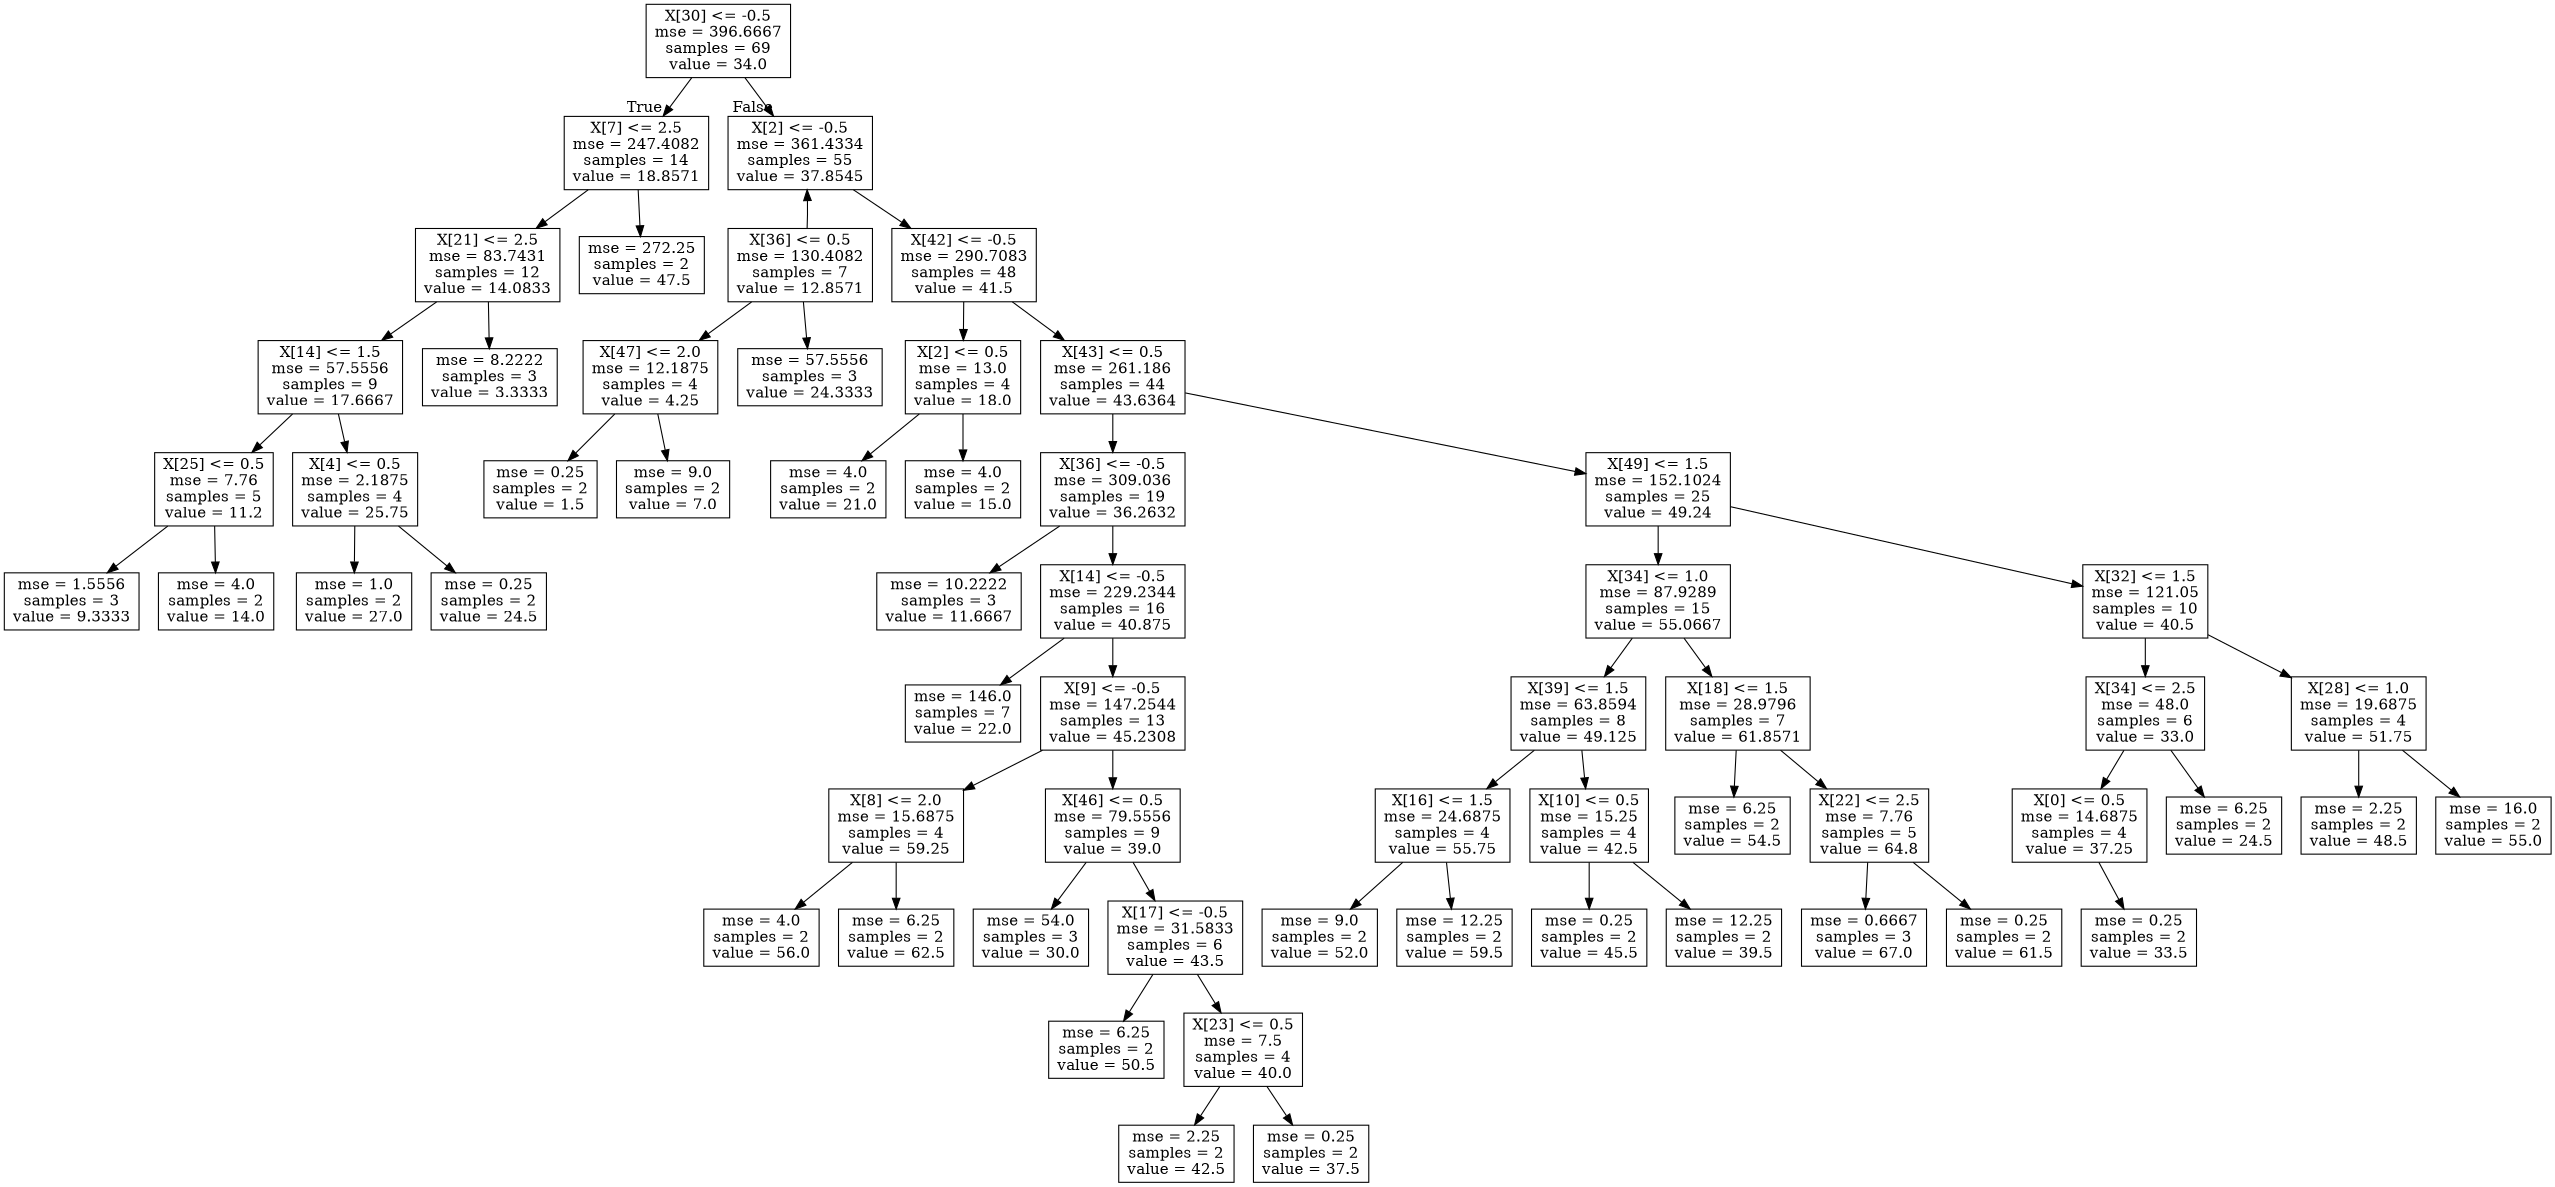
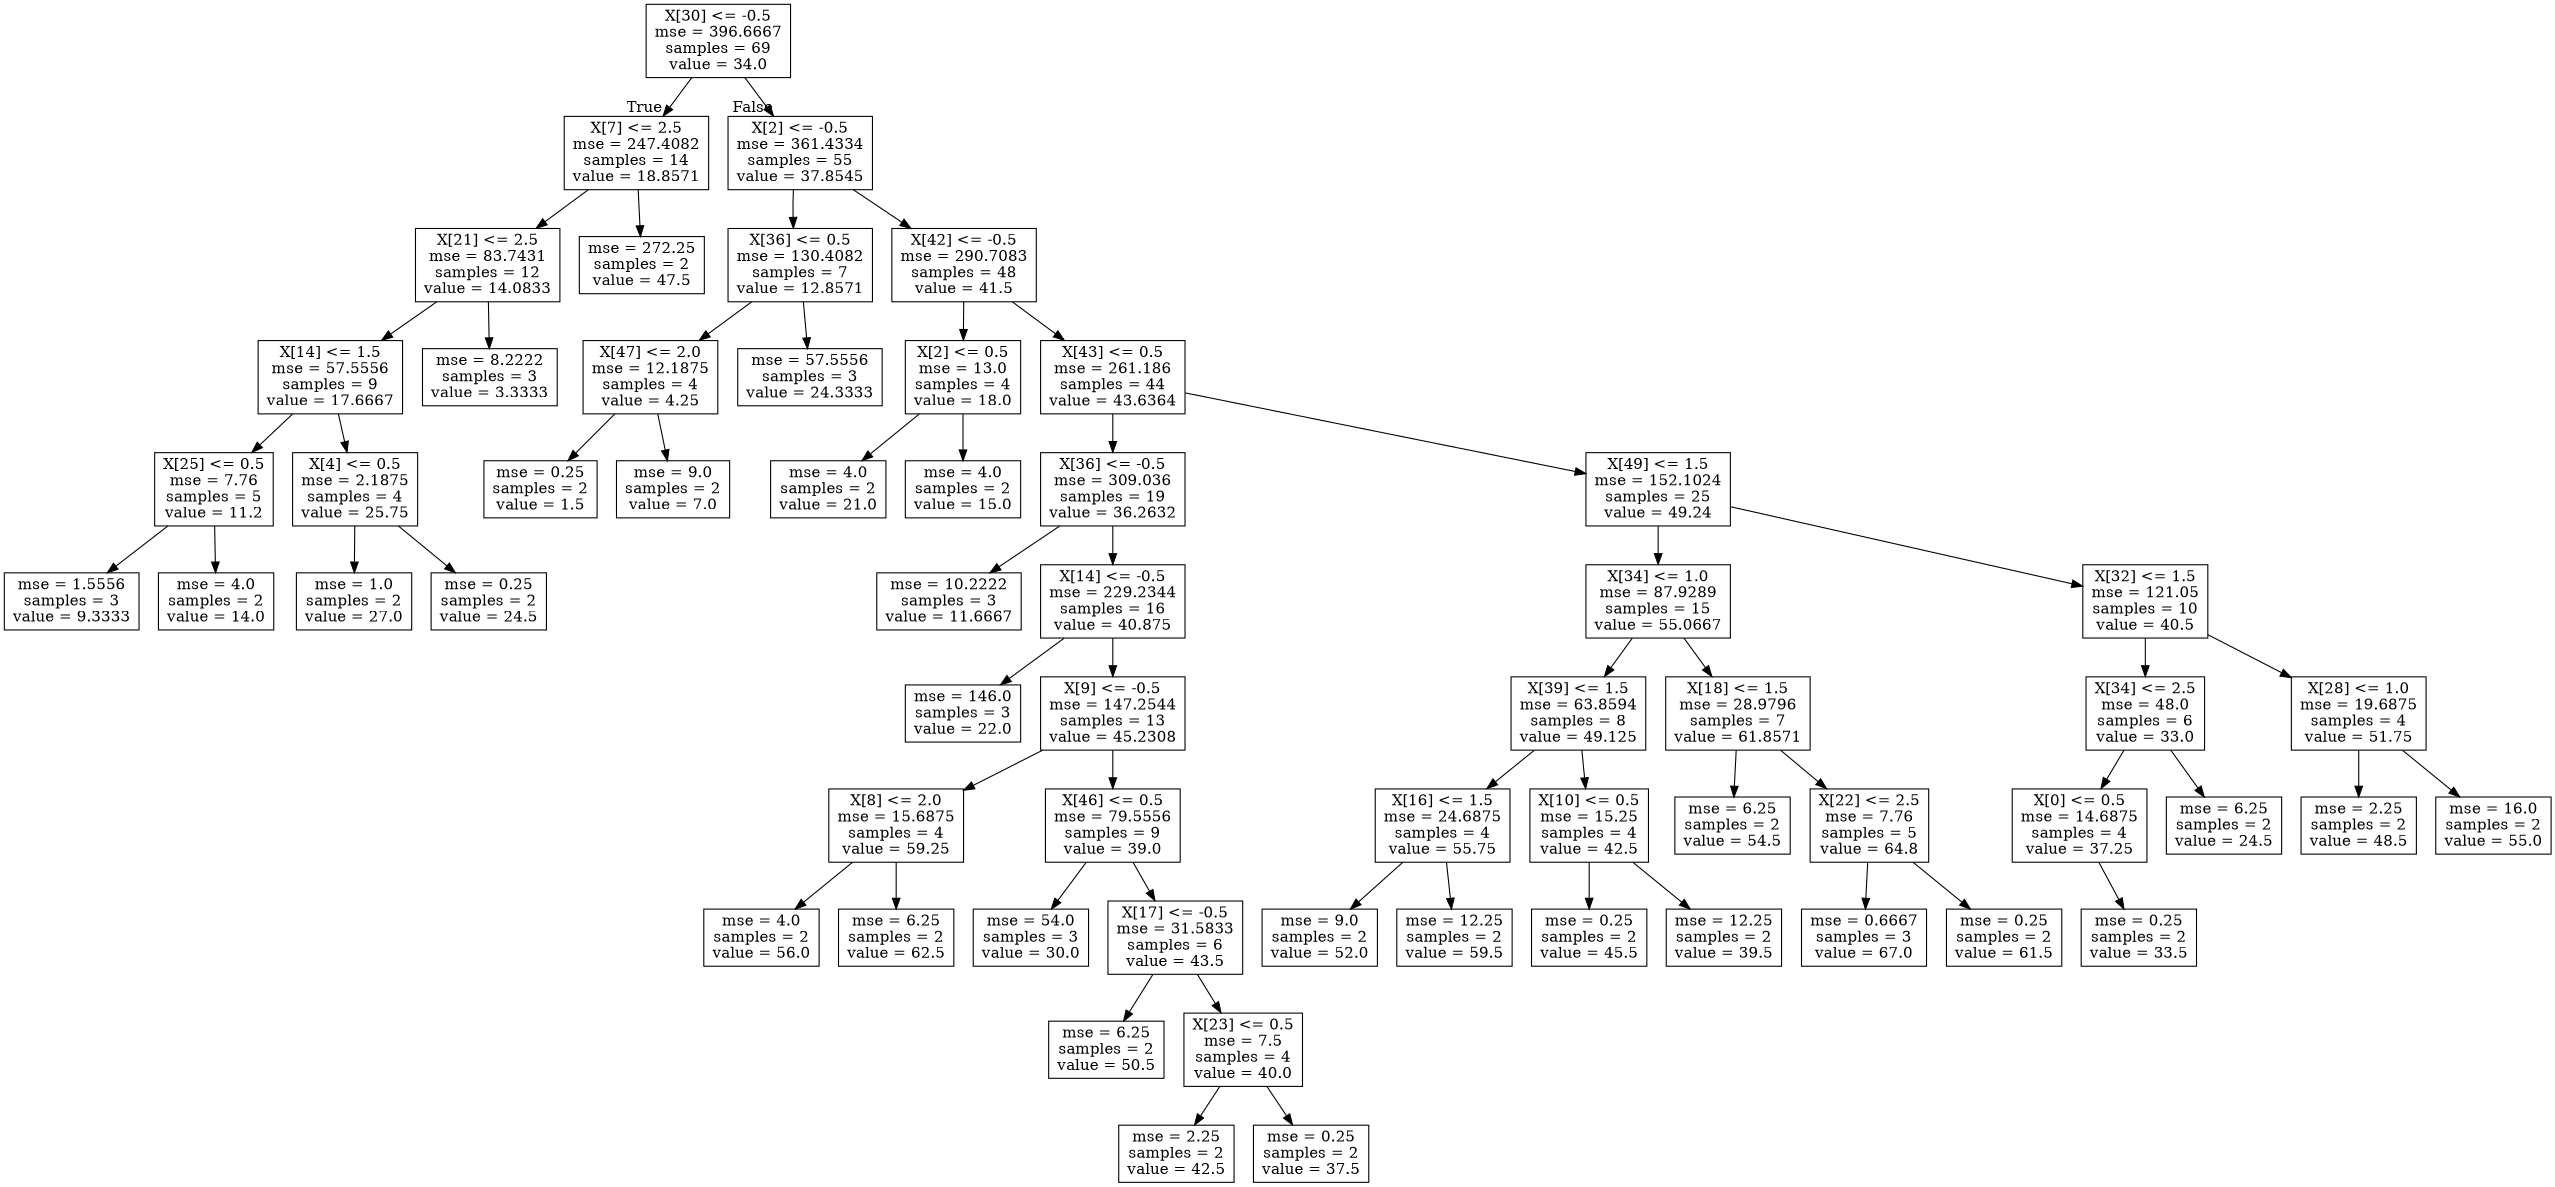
(807, 214) -> (793, 204)
(963, 713) -> (963, 713)
